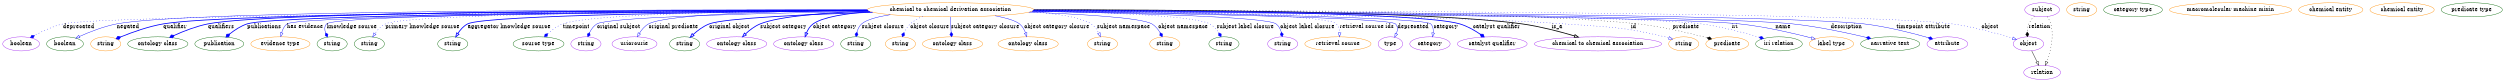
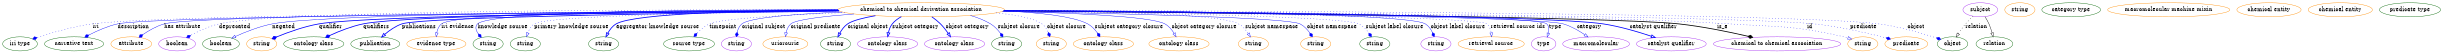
(1258, 12) -> (1329, 14)
(1305, 12) -> (1376, 15)
(547, 13) -> (610, 15)
(1371, 13) -> (1667, 18)
(1647, 14) -> (1635, 15)
(2029, 23) -> (1965, 24)
(305, 27) -> (458, 27)
(1413, 27) -> (1555, 27)
(1923, 27) -> (183, 27)
(2052, 39) -> (1989, 24)
(634, 44) -> (785, 44)
(1430, 44) -> (1596, 44)
(1779, 44) -> (20, 44)
(1831, 44) -> none
(1947, 44) -> (131, 44)
(2028, 44) -> (1953, 44)
(2034, 56) -> none
(2042, 72) -> (1994, 44)
